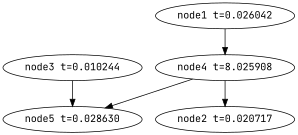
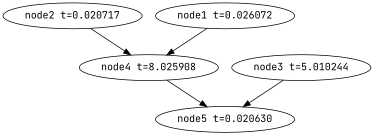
(225, 16) -> (225, 16)
(73, 68) -> (301, 68)
(225, 90) -> (107, 40)
(73, 119) -> (225, 119)
